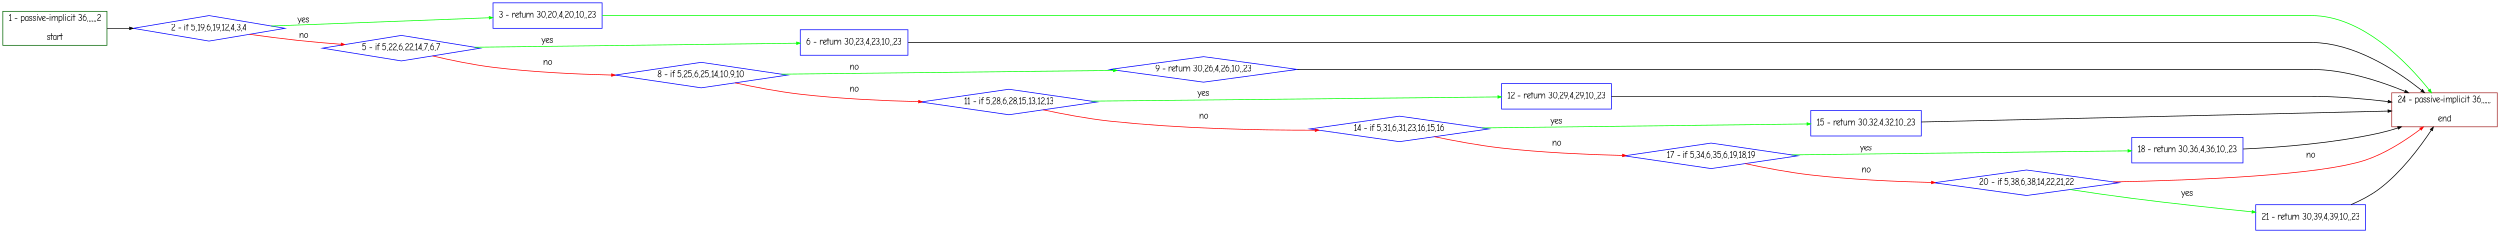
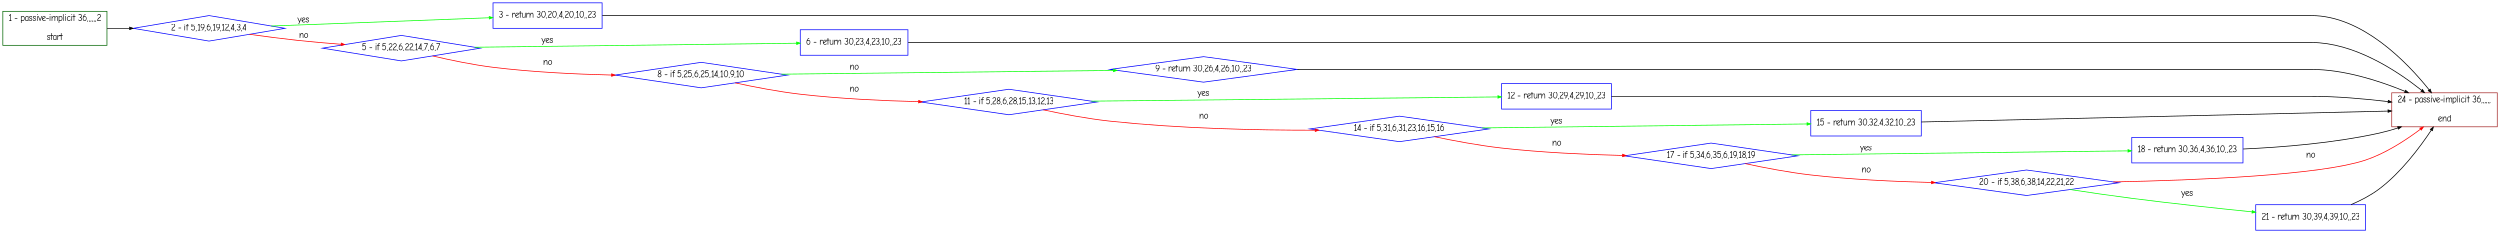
(1529, 16) -> (1529, 16)
